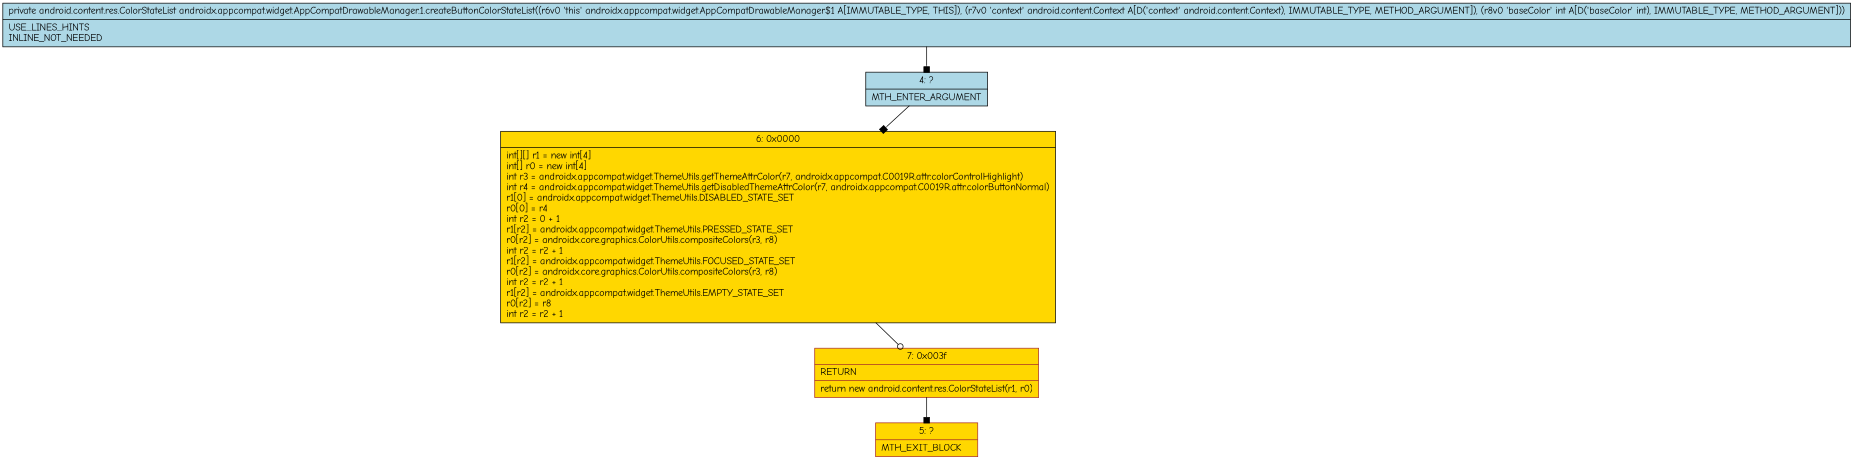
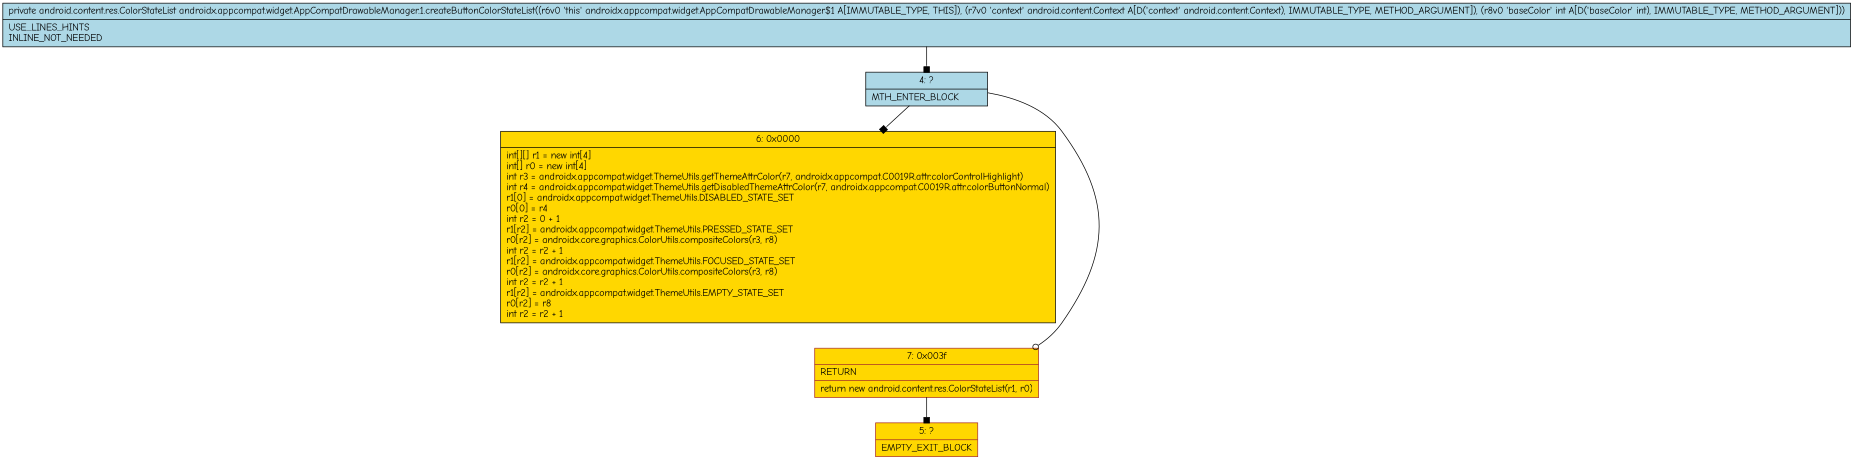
(927, 97) -> (915, 97)
(887, 334) -> (1096, 201)
(921, 448) -> (927, 448)
